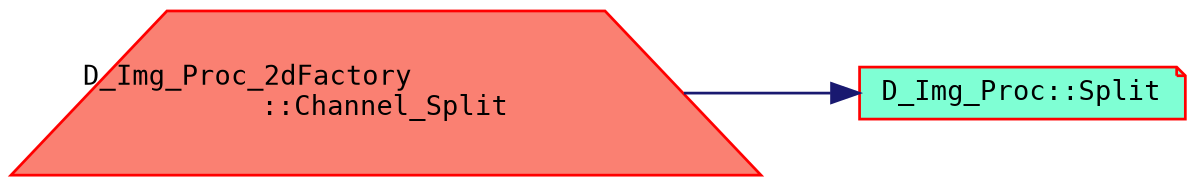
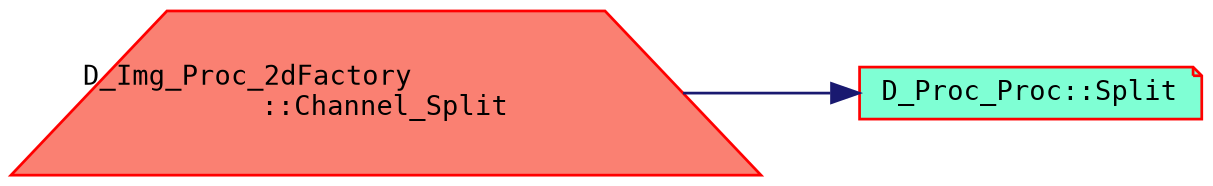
(1022, 93) -> (1031, 93)
